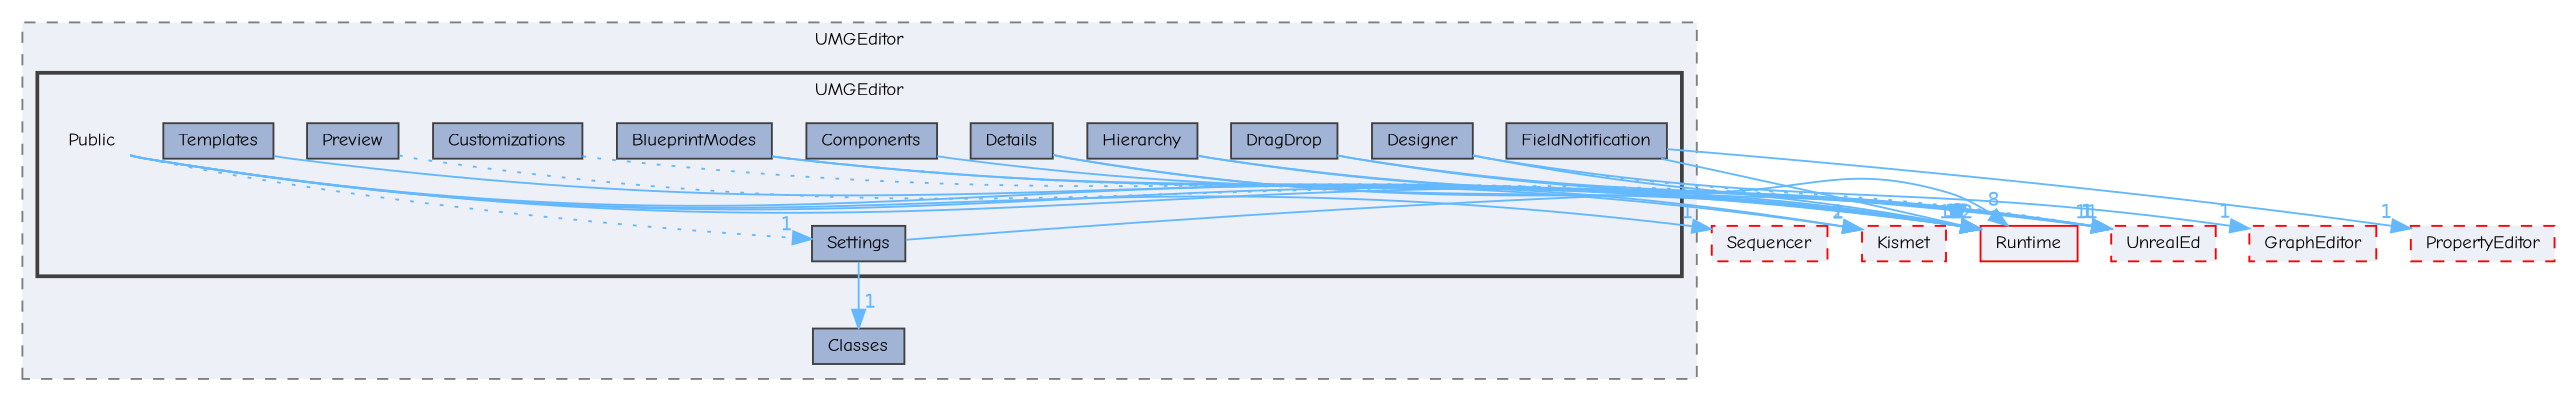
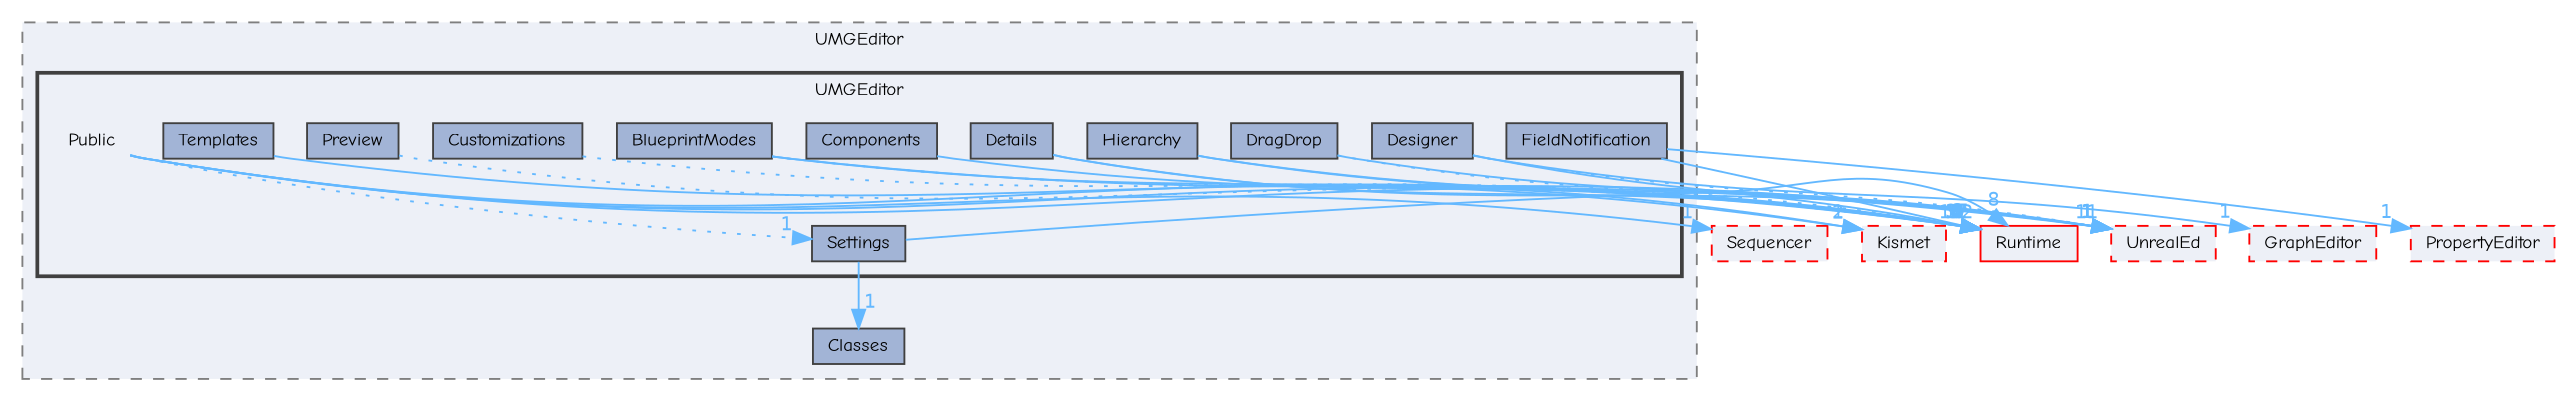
(1367, 186) -> (1367, 186)
(1432, 186) -> (1432, 186)
(1649, 191) -> (1649, 191)
